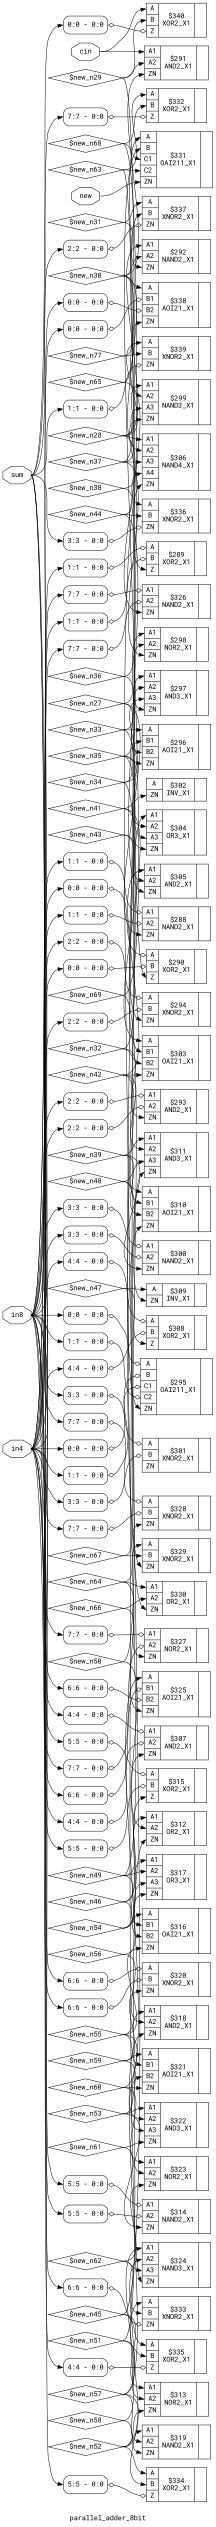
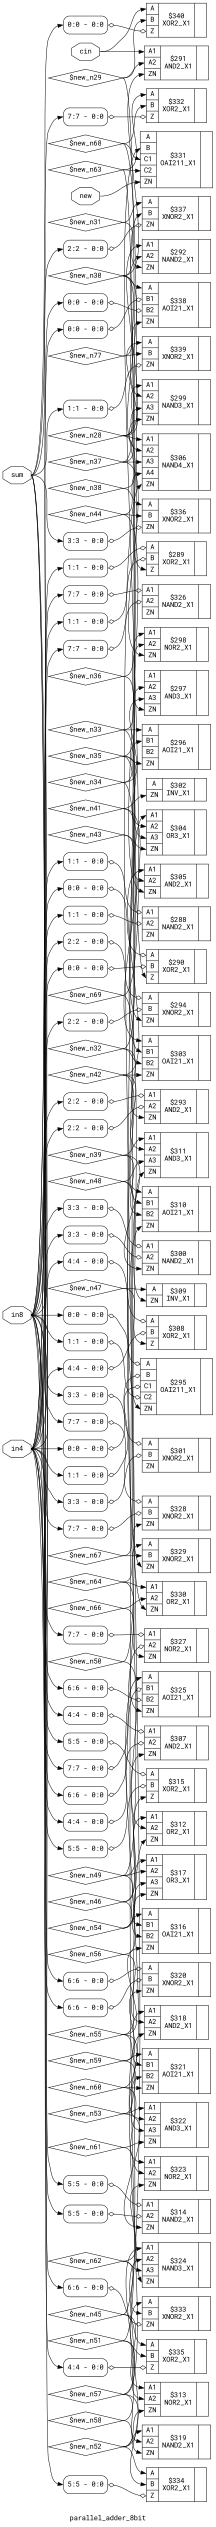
(86, 382) -> none
(86, 704) -> none
